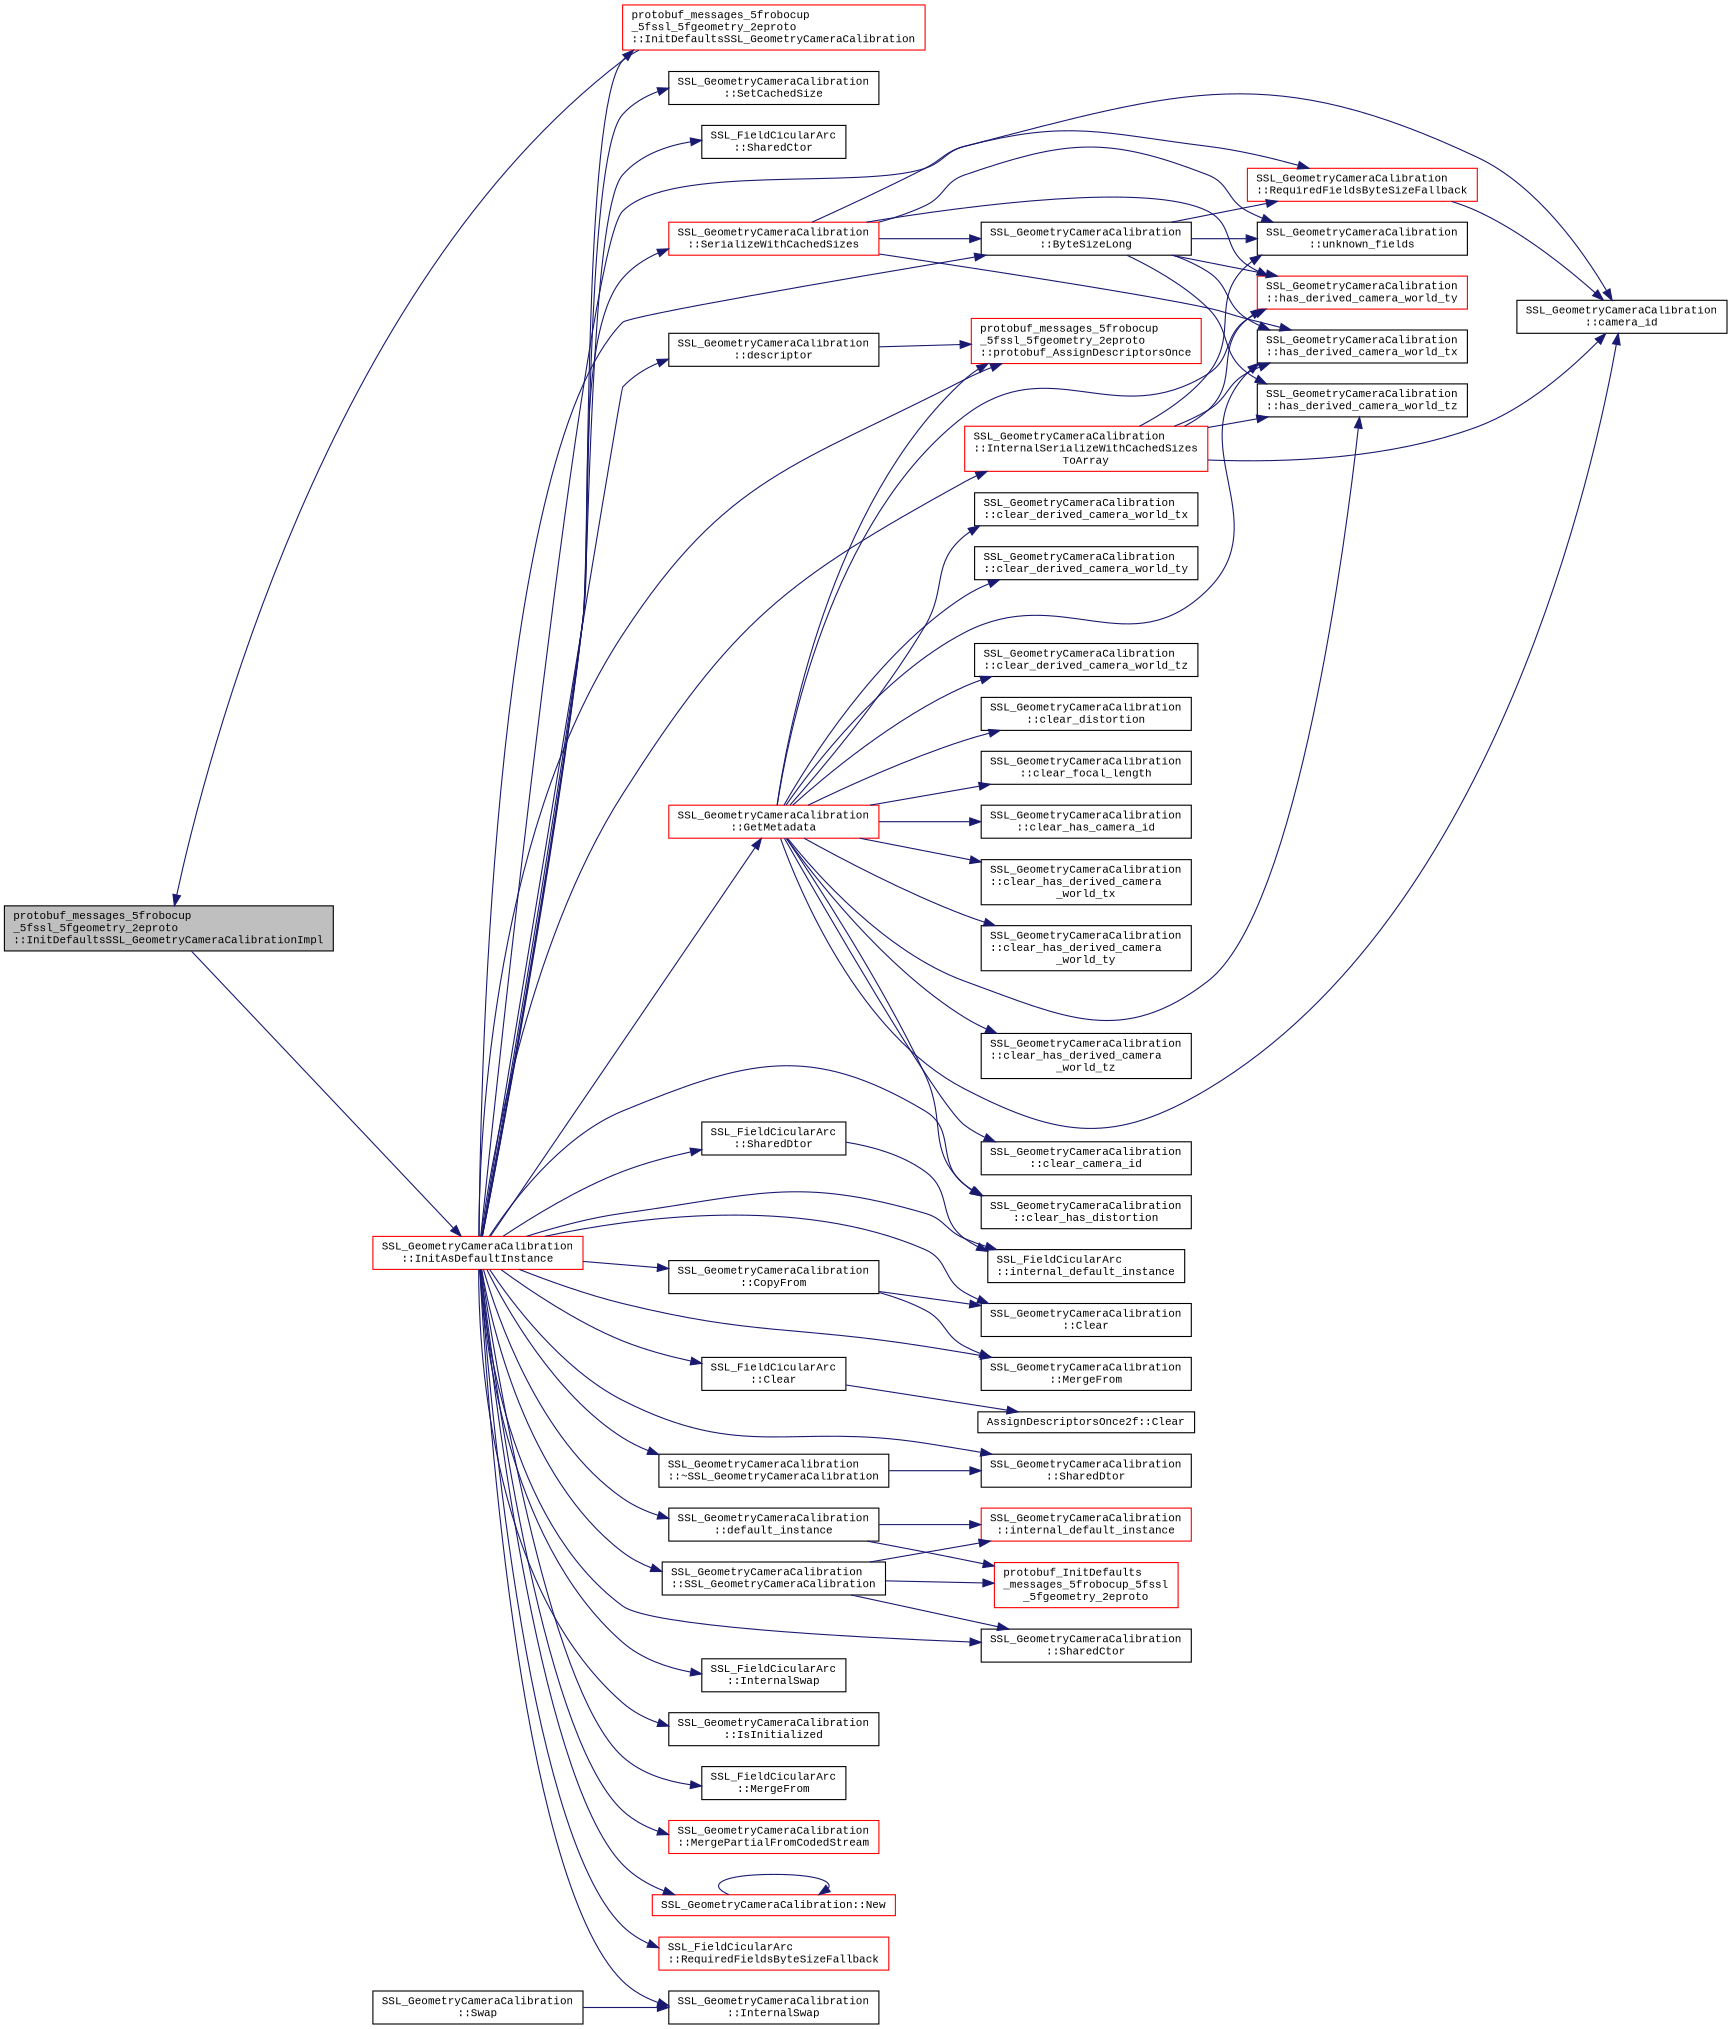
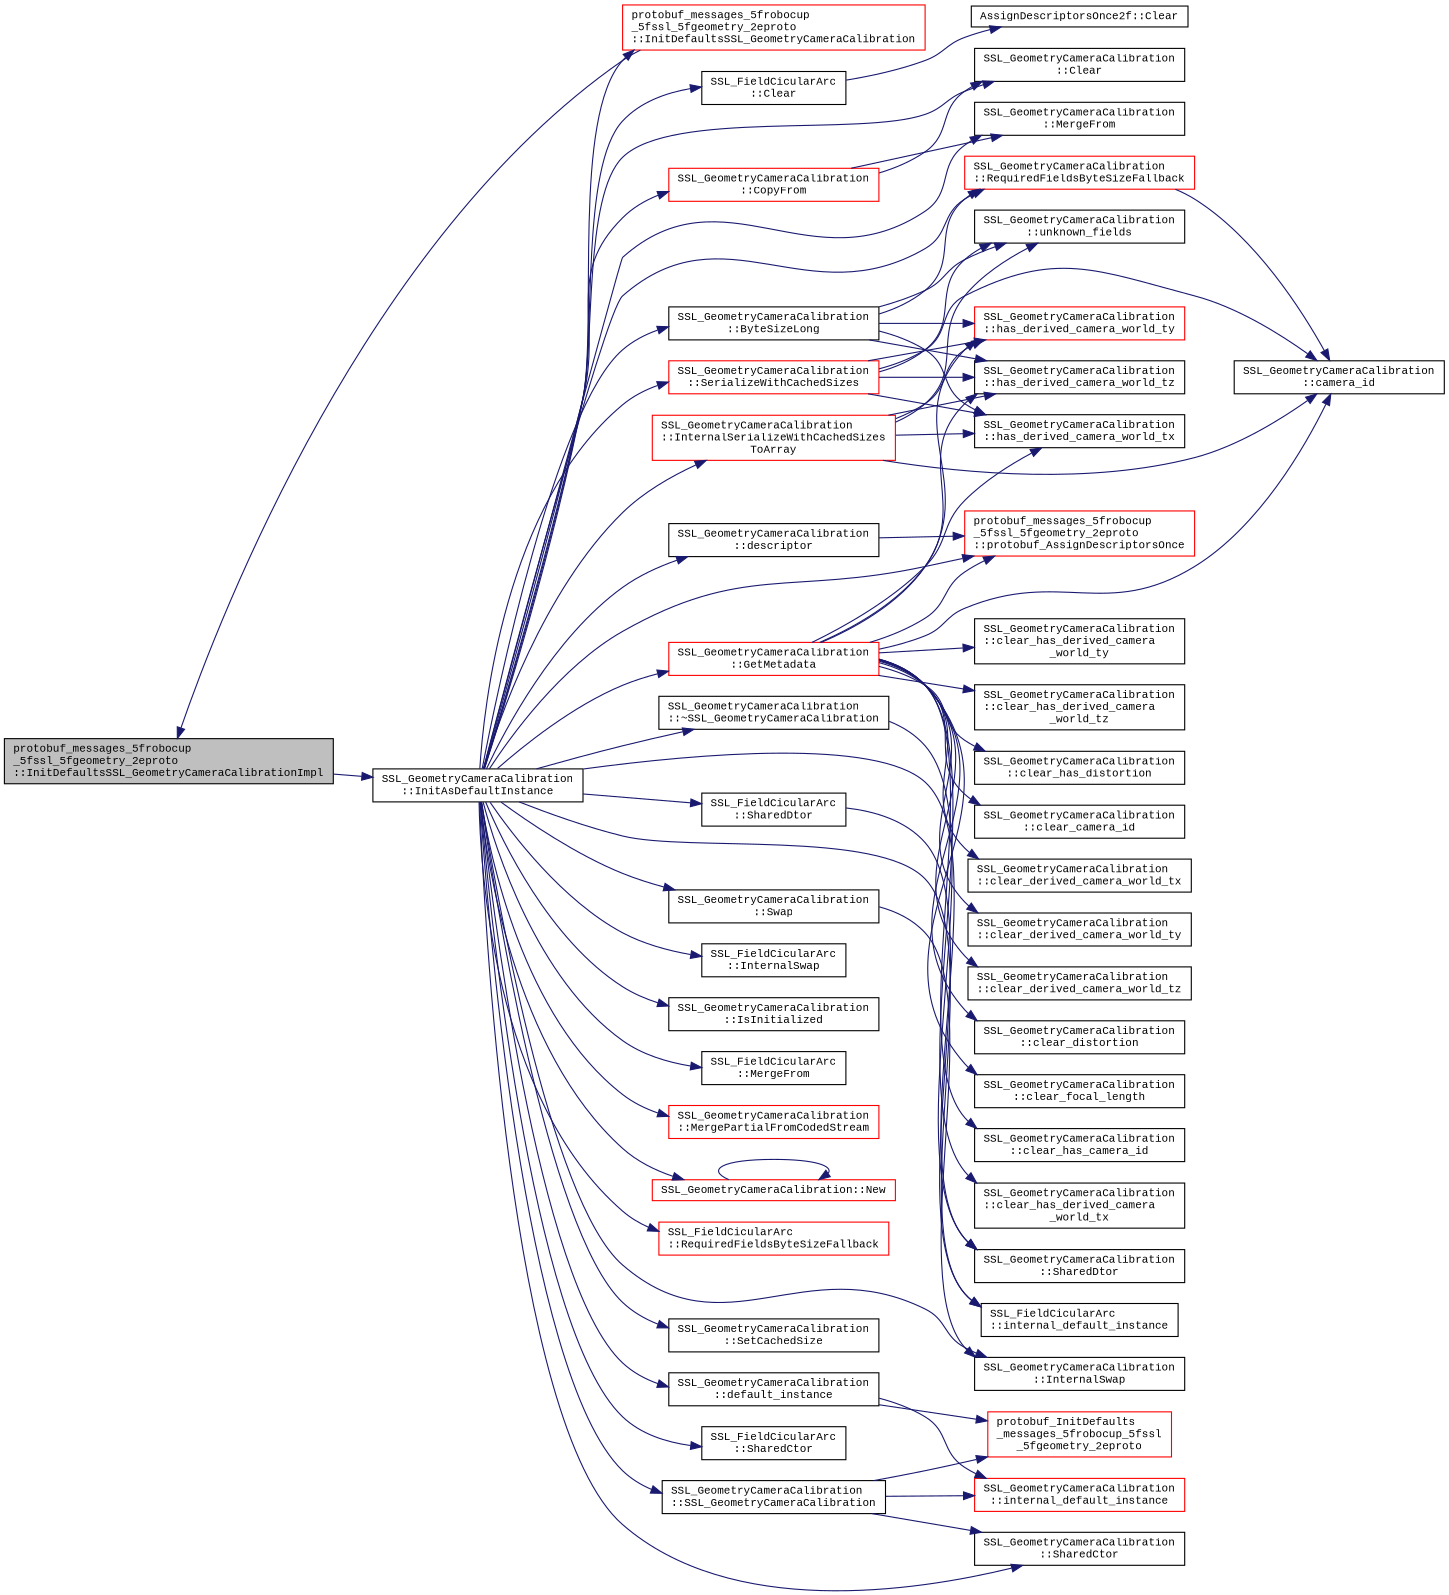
(924, 239) -> (921, 377)
(731, 1073) -> (579, 852)
(478, 1253) -> (478, 785)
(774, 1277) -> (774, 185)
